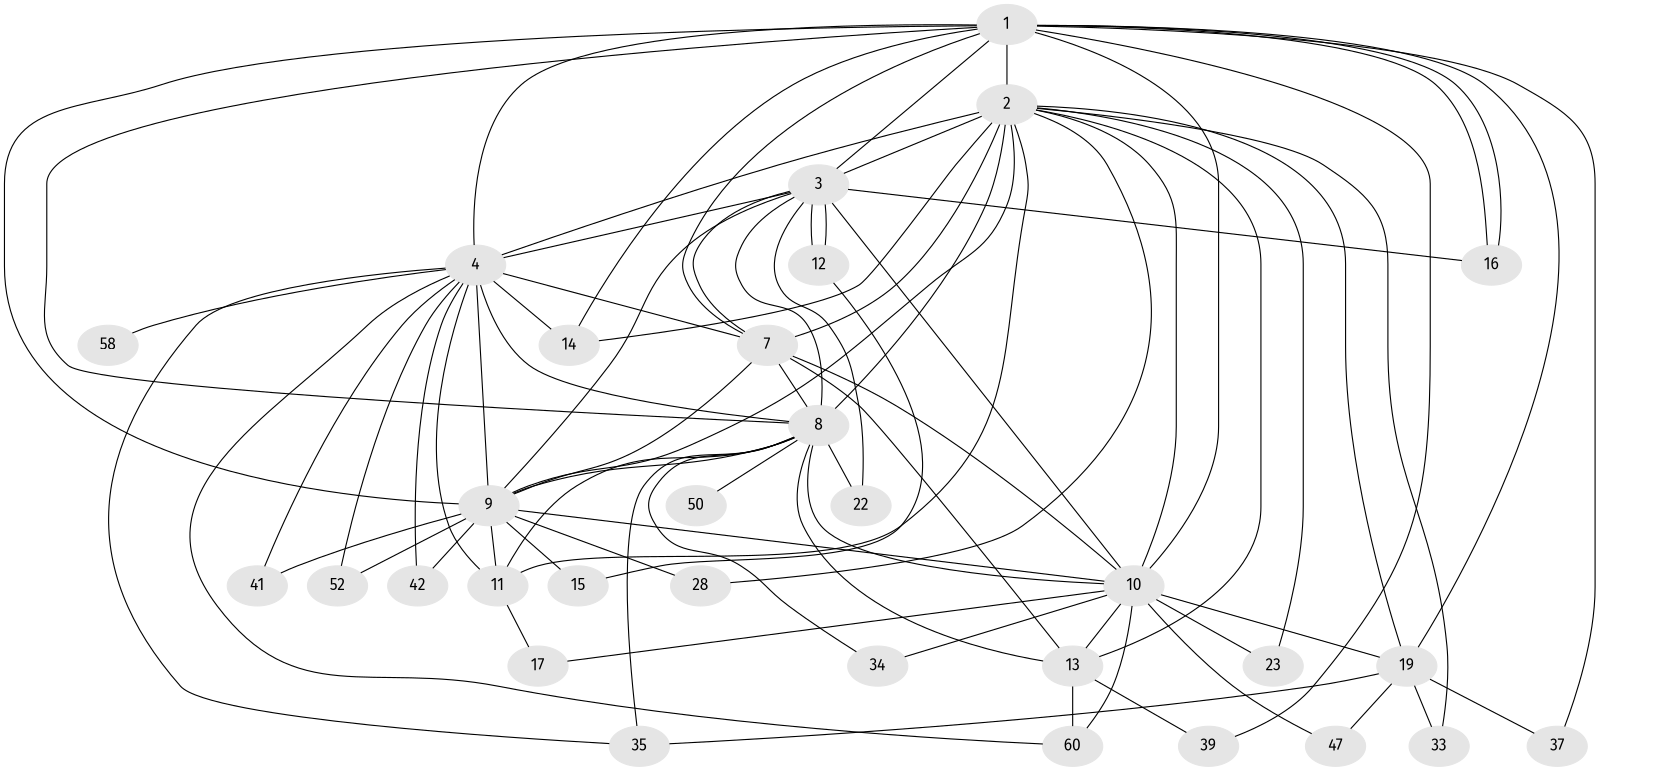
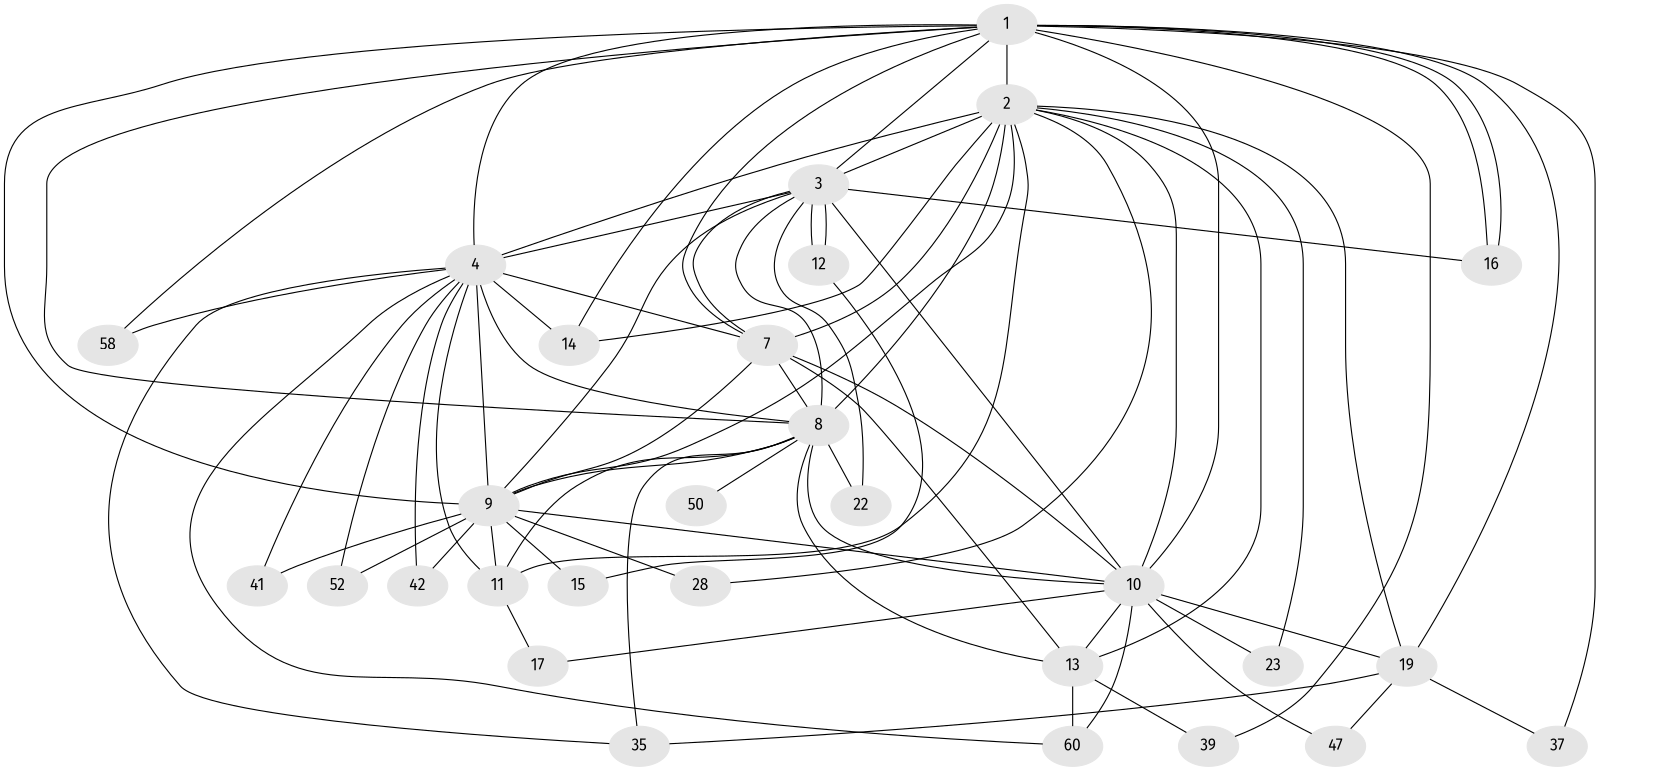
none -> (514, 78)
(878, 666) -> none
(1439, 746) -> none
